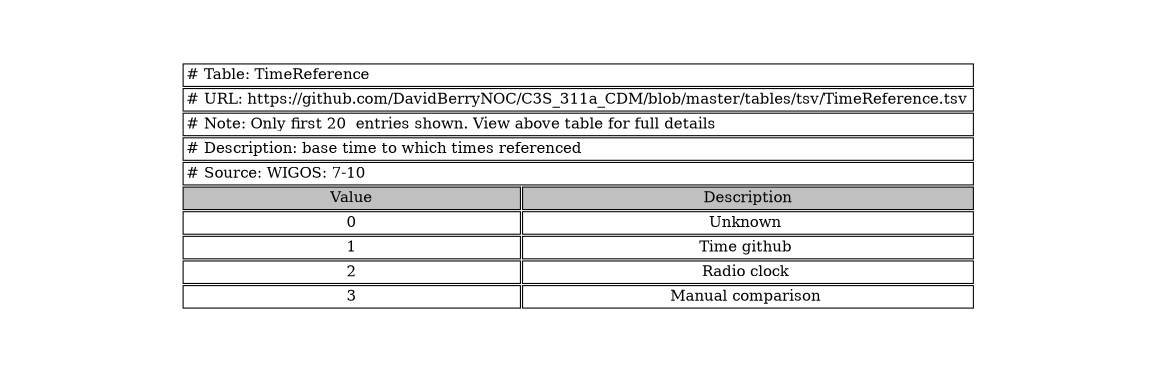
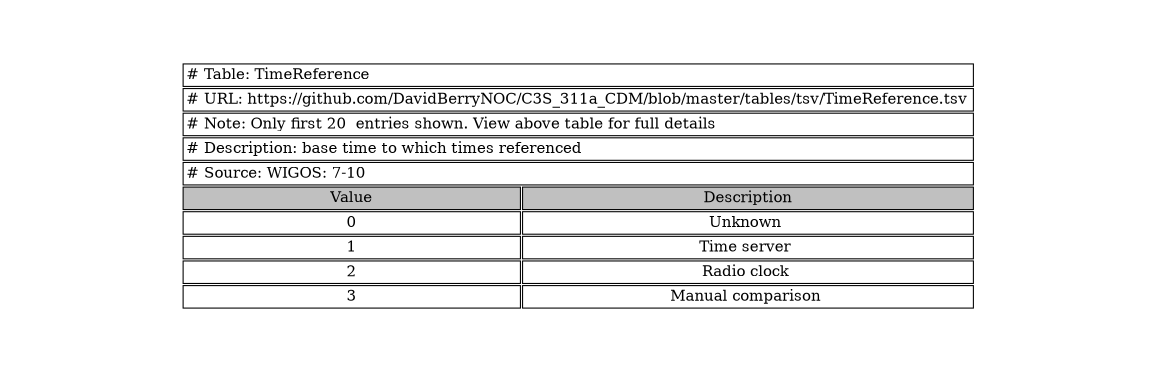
(748, 247) -> (748, 247)
